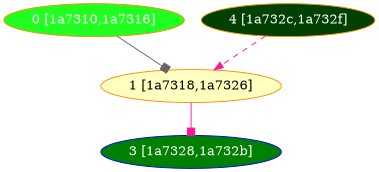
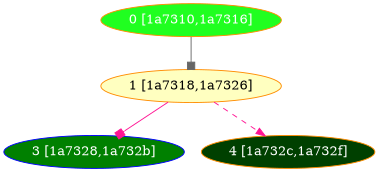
(244, 50) -> (236, 116)
